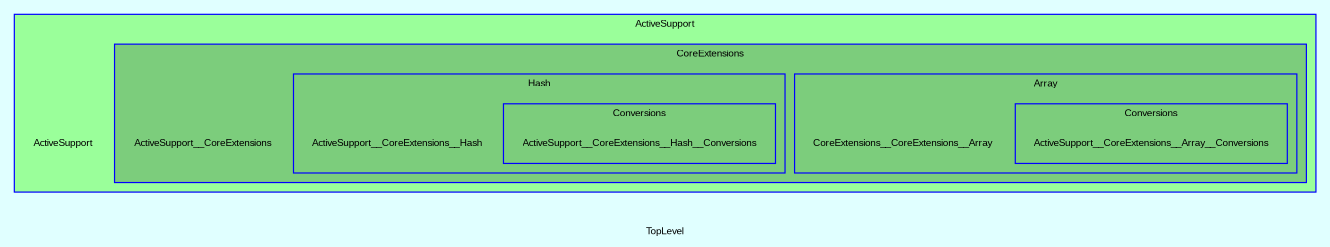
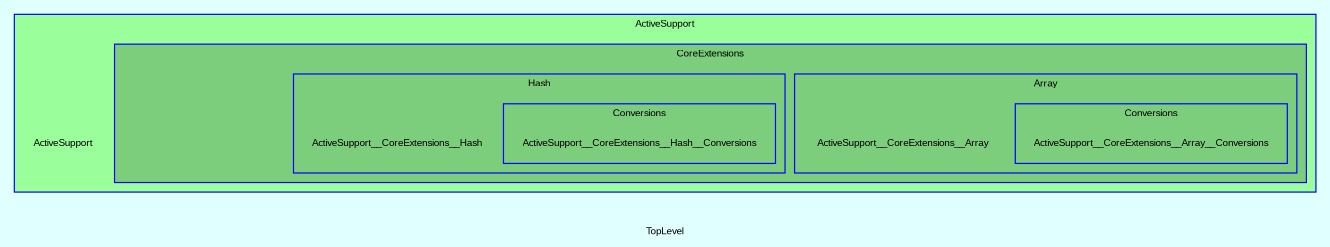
(203, 144) -> none
(903, 144) -> (903, 144)
